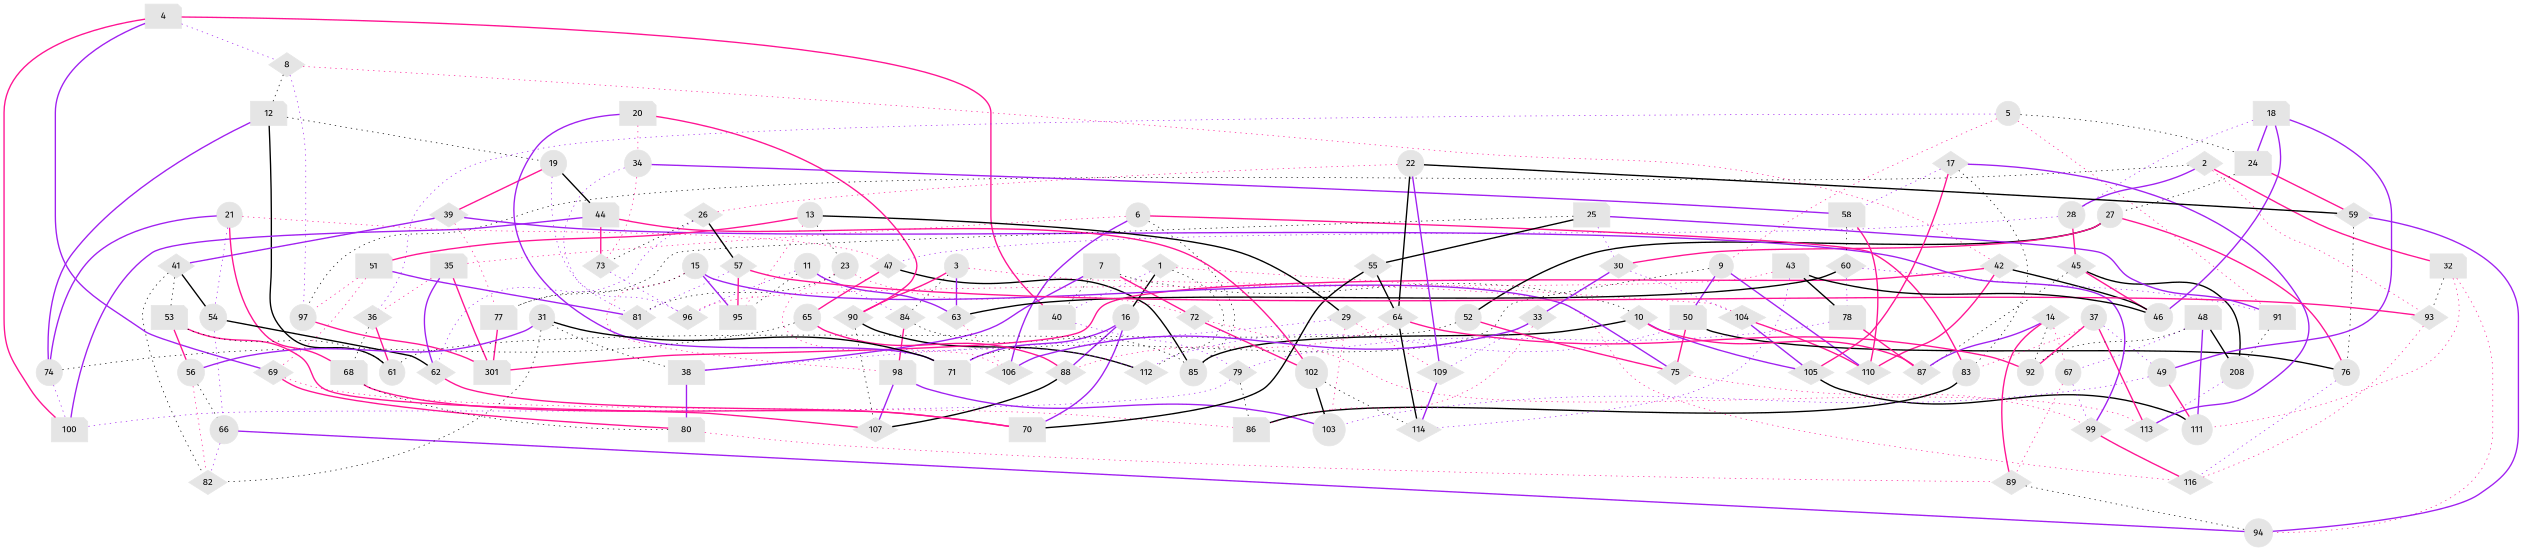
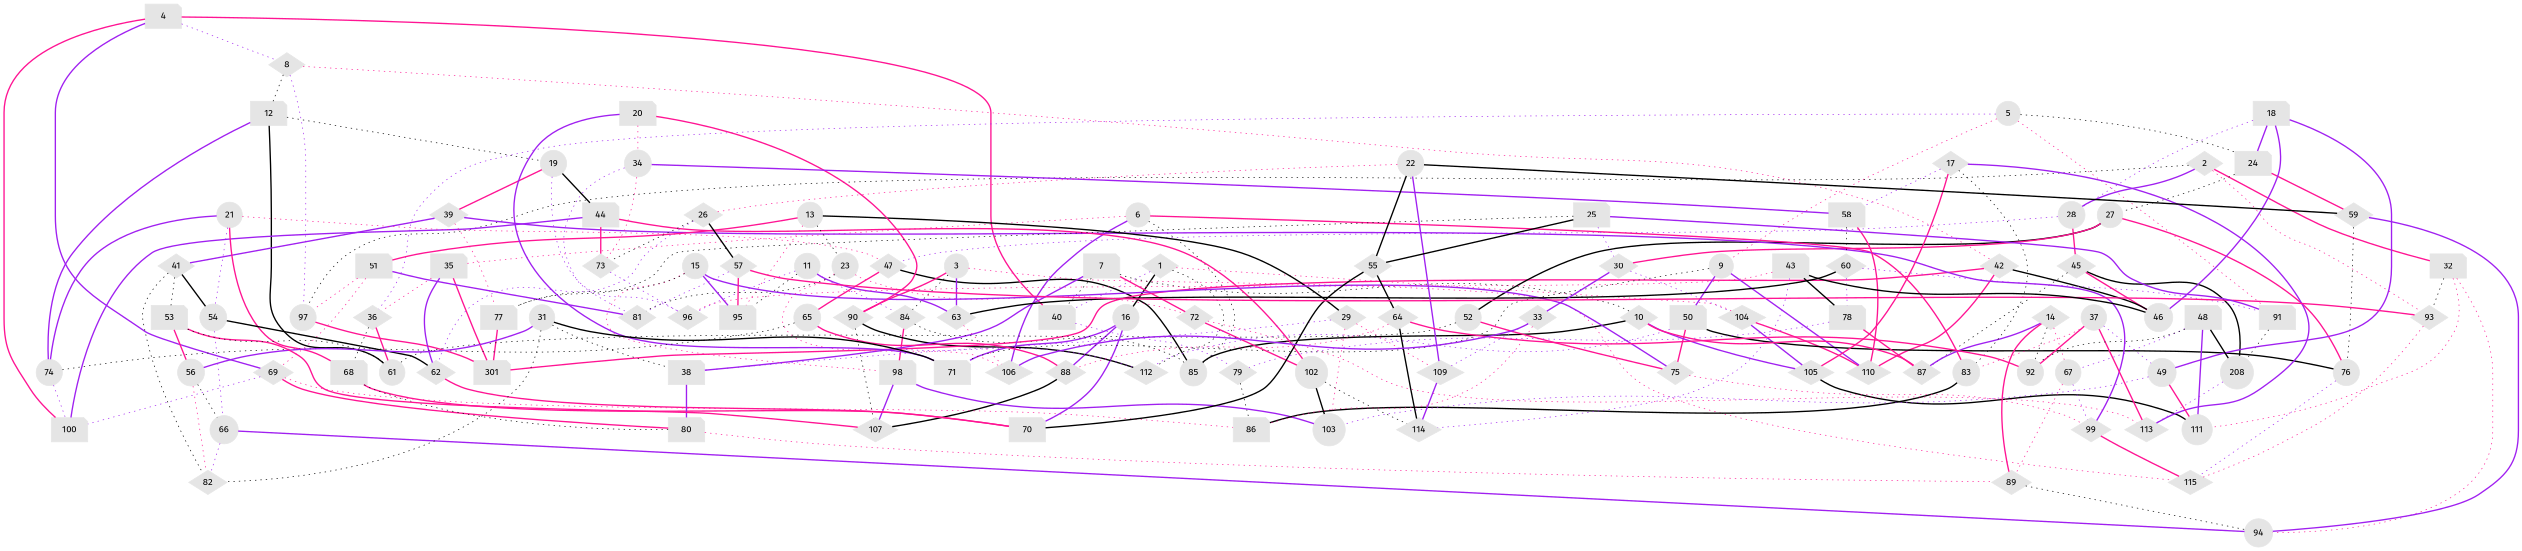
(1404, 241) -> (1391, 216)
(402, 411) -> (174, 400)
(2190, 482) -> (2190, 482)
